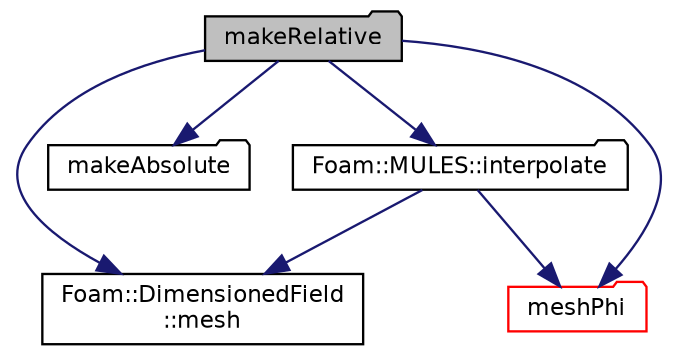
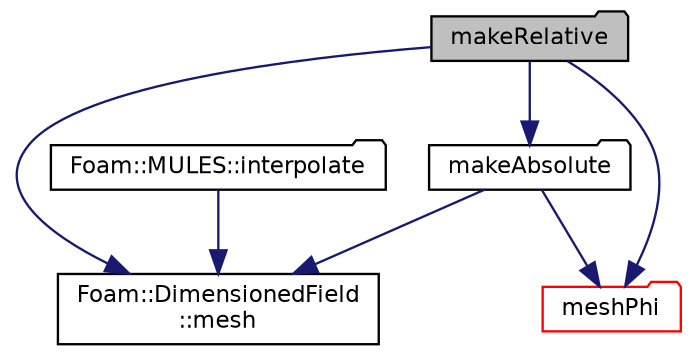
(372, 95) -> none
none -> (400, 227)
(511, 229) -> (564, 228)
